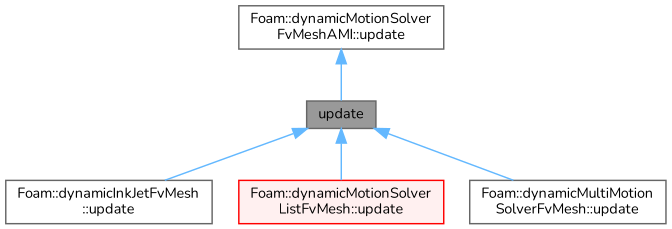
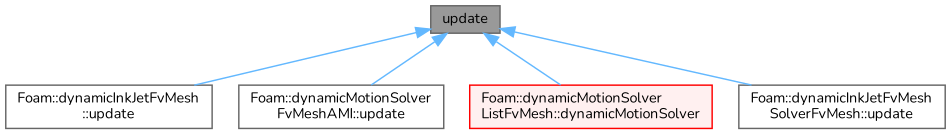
(341, 82) -> (403, 63)
(341, 202) -> (591, 107)
(568, 202) -> (842, 107)
